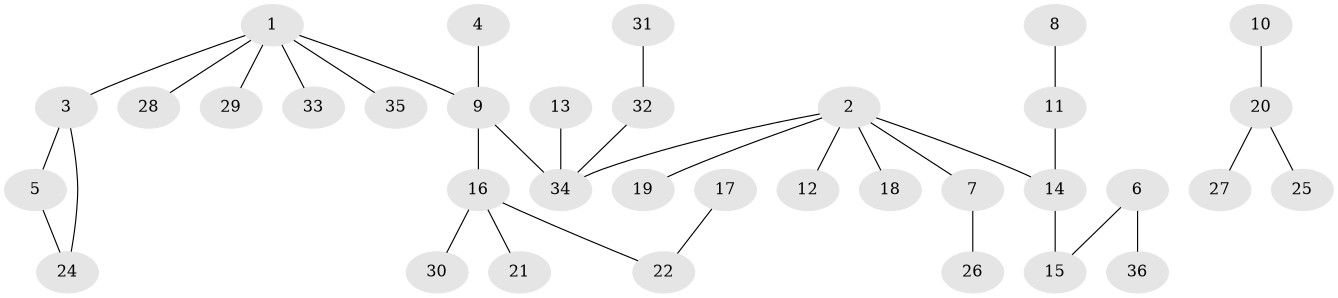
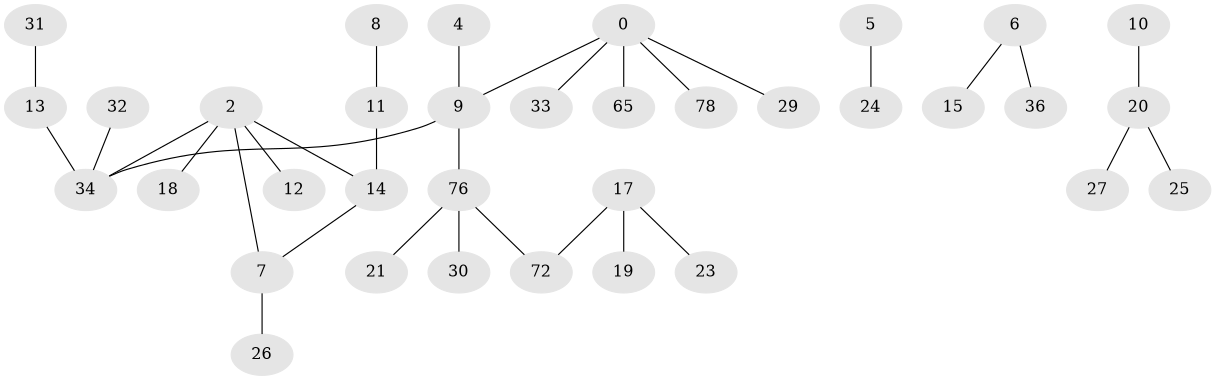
(272, 25) -> (624, 25)
(643, 66) -> (35, 66)
(66, 108) -> none
(149, 108) -> (706, 108)
(396, 108) -> (624, 108)
(744, 146) -> (624, 231)
(478, 190) -> (459, 190)
(1055, 231) -> (319, 231)
(664, 272) -> (541, 272)
none -> (706, 272)
